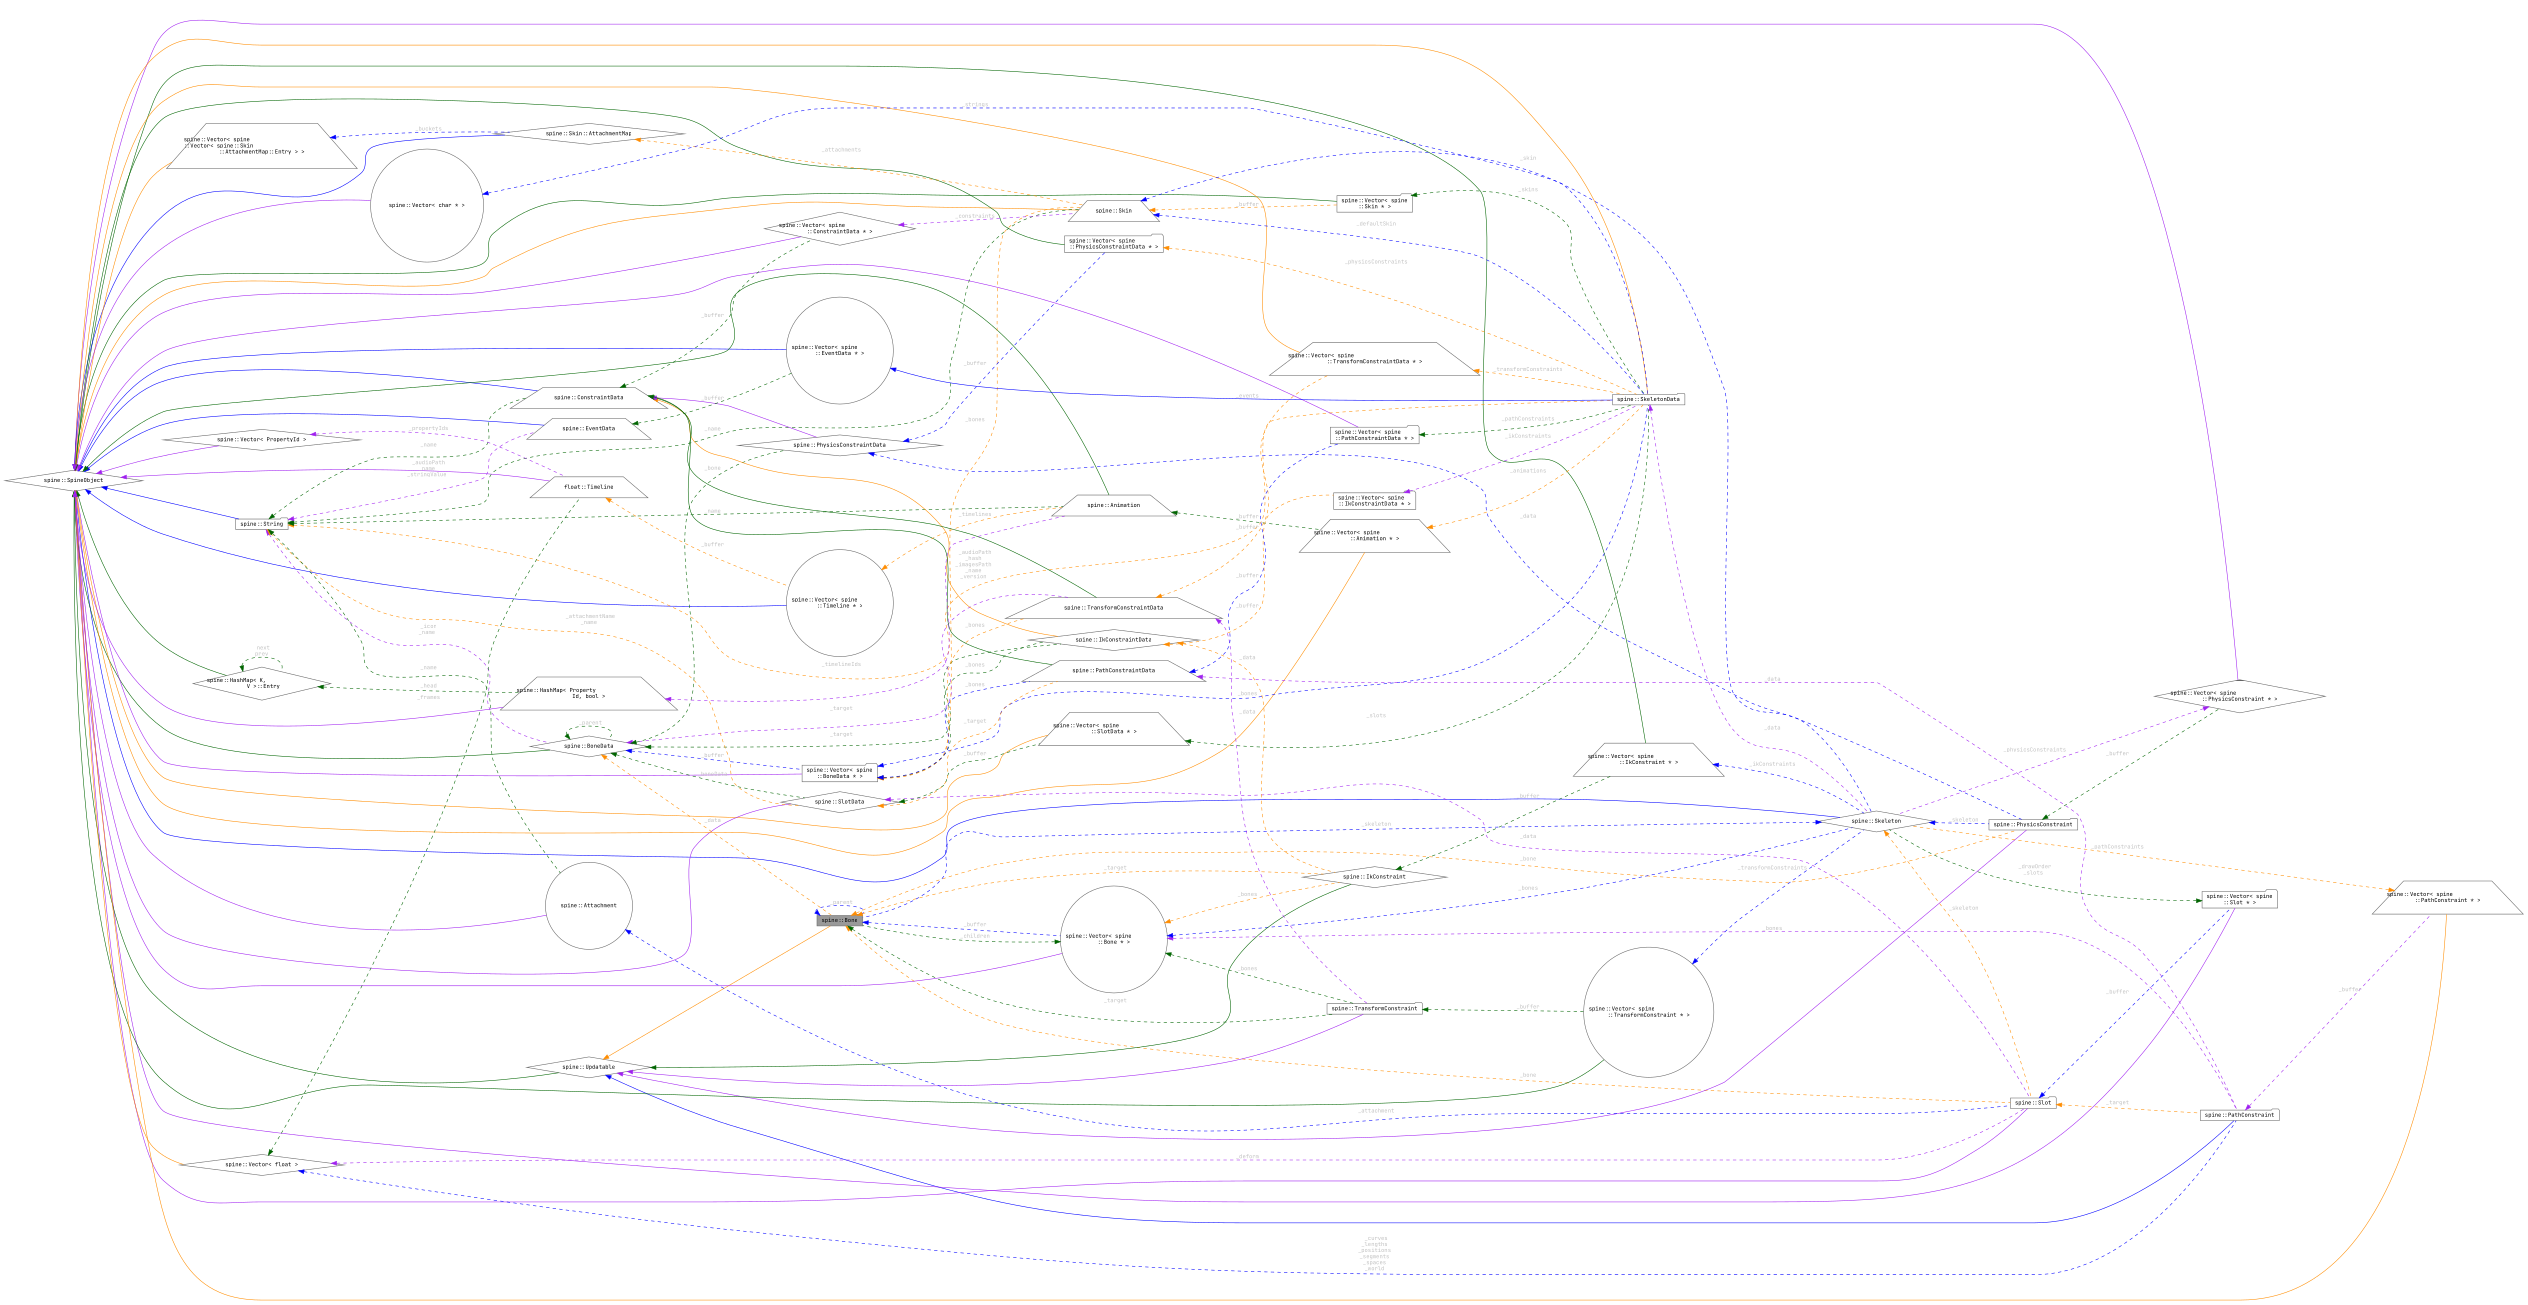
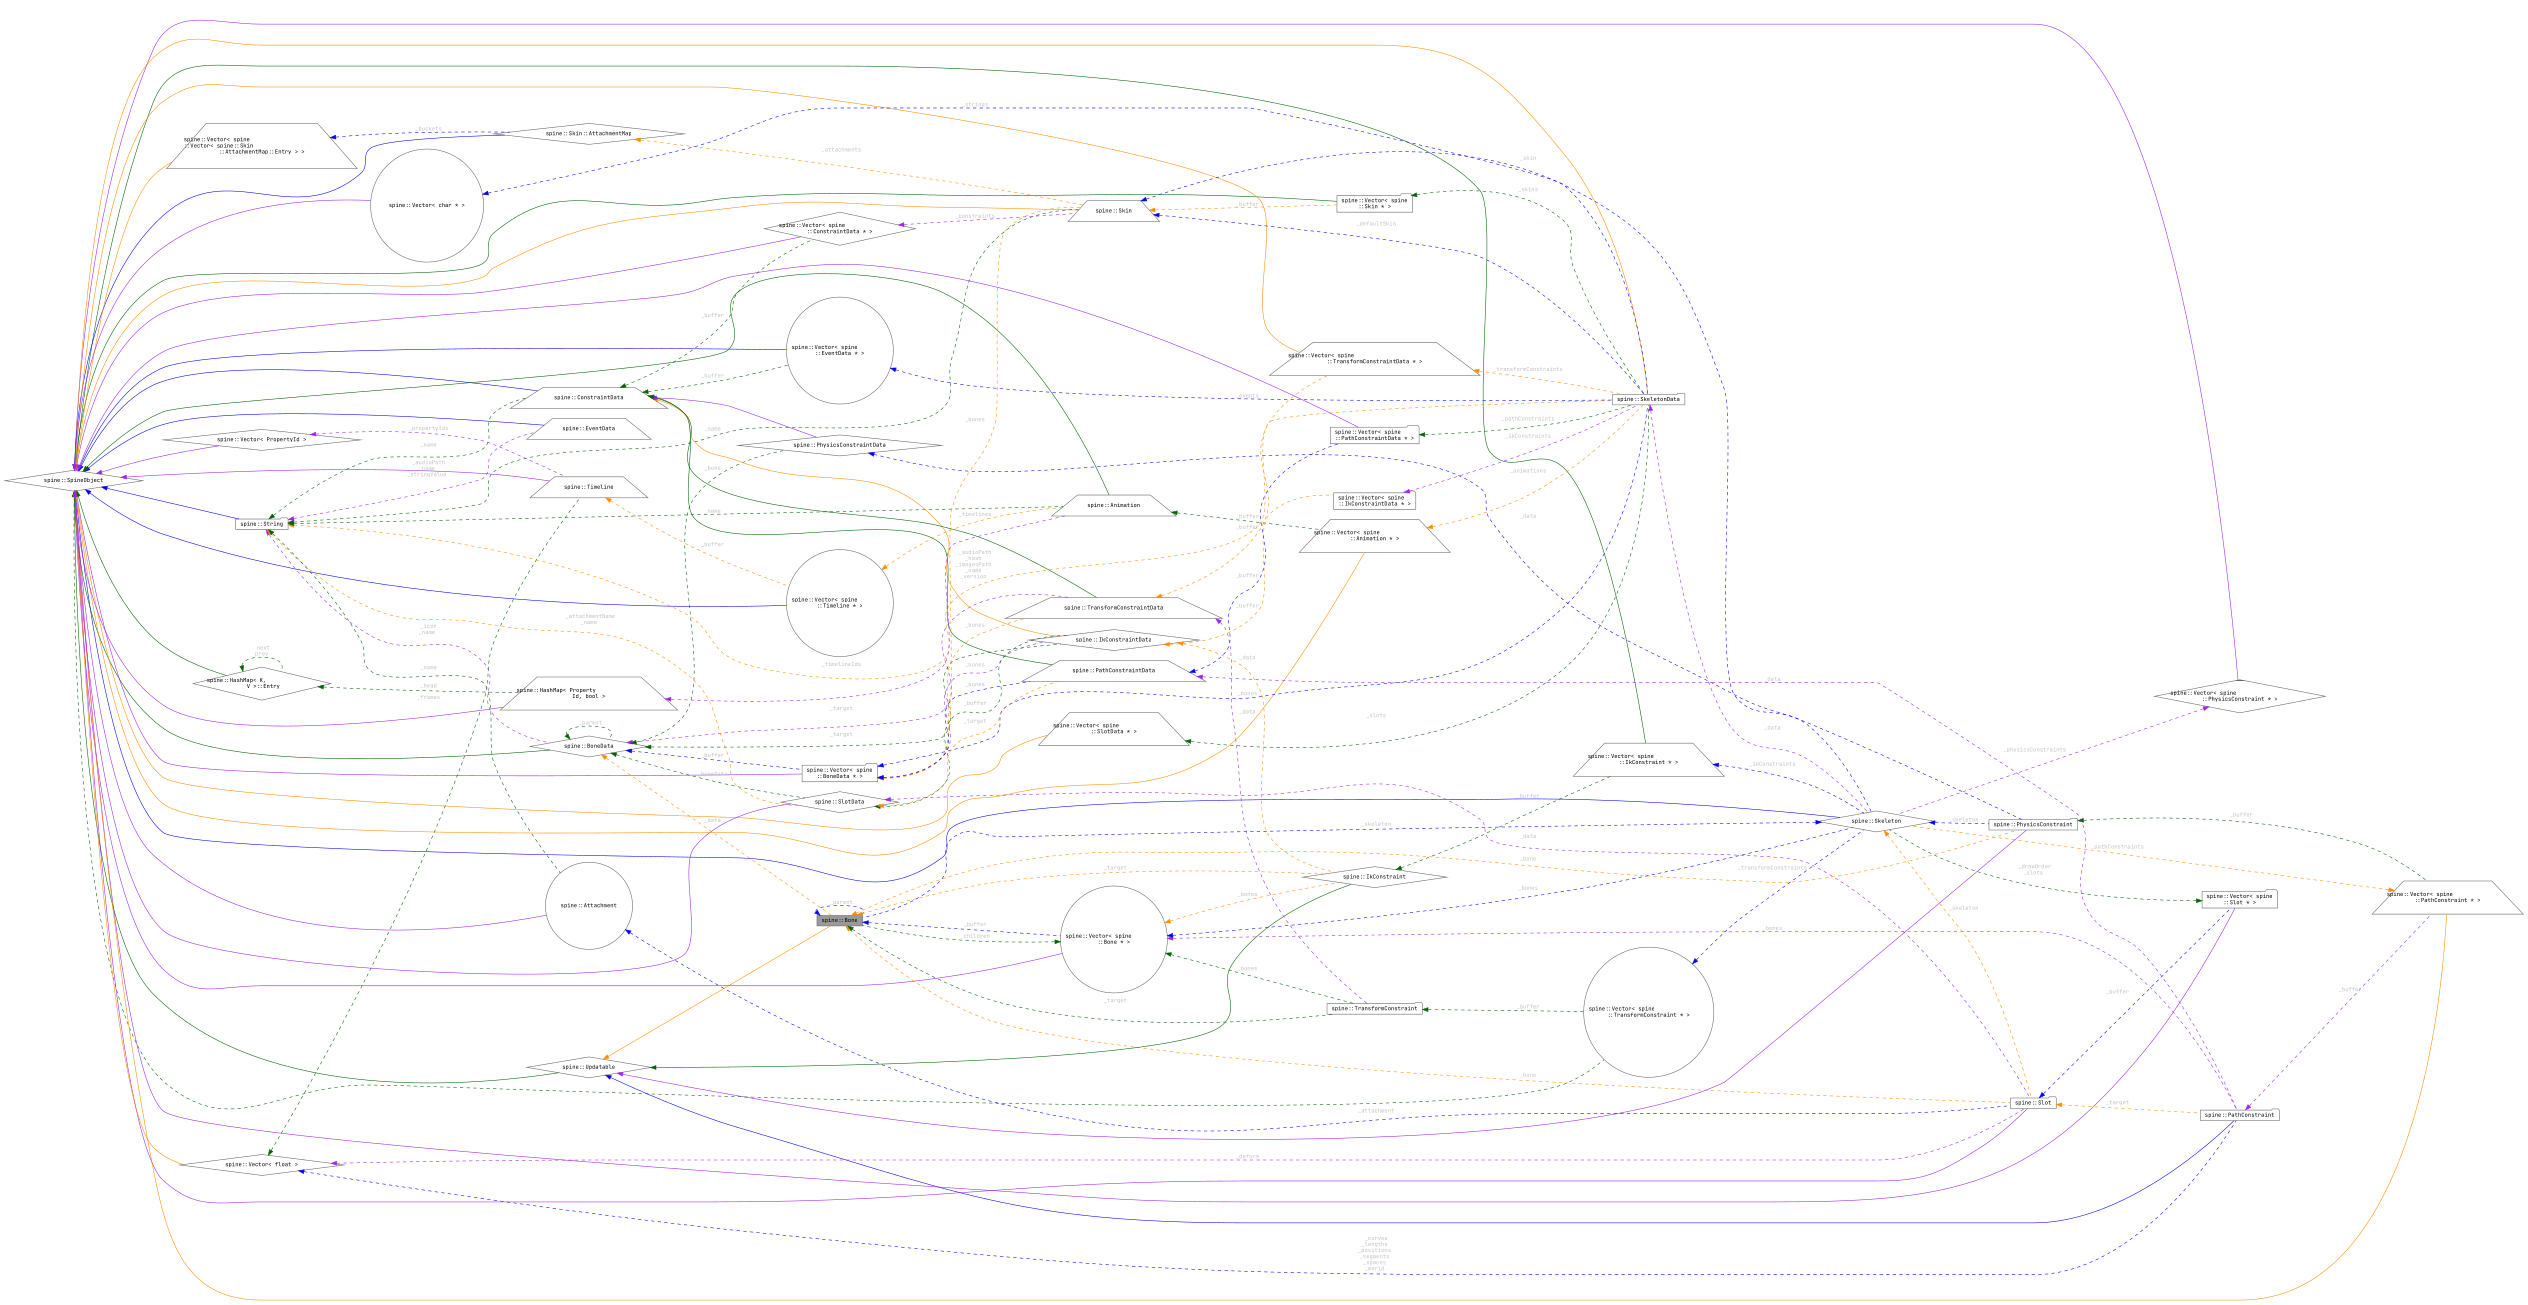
(1114, 244) -> none
(1253, 399) -> (1253, 399)
(709, 406) -> (719, 381)
(589, 487) -> (589, 487)
(955, 678) -> (955, 678)
(966, 762) -> (965, 712)
(2133, 763) -> (2261, 824)
(1003, 1084) -> none
(583, 1092) -> (583, 1092)
